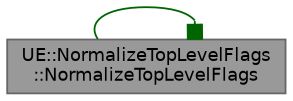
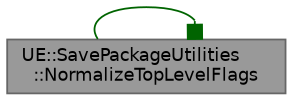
(146, 66) -> (146, 66)
